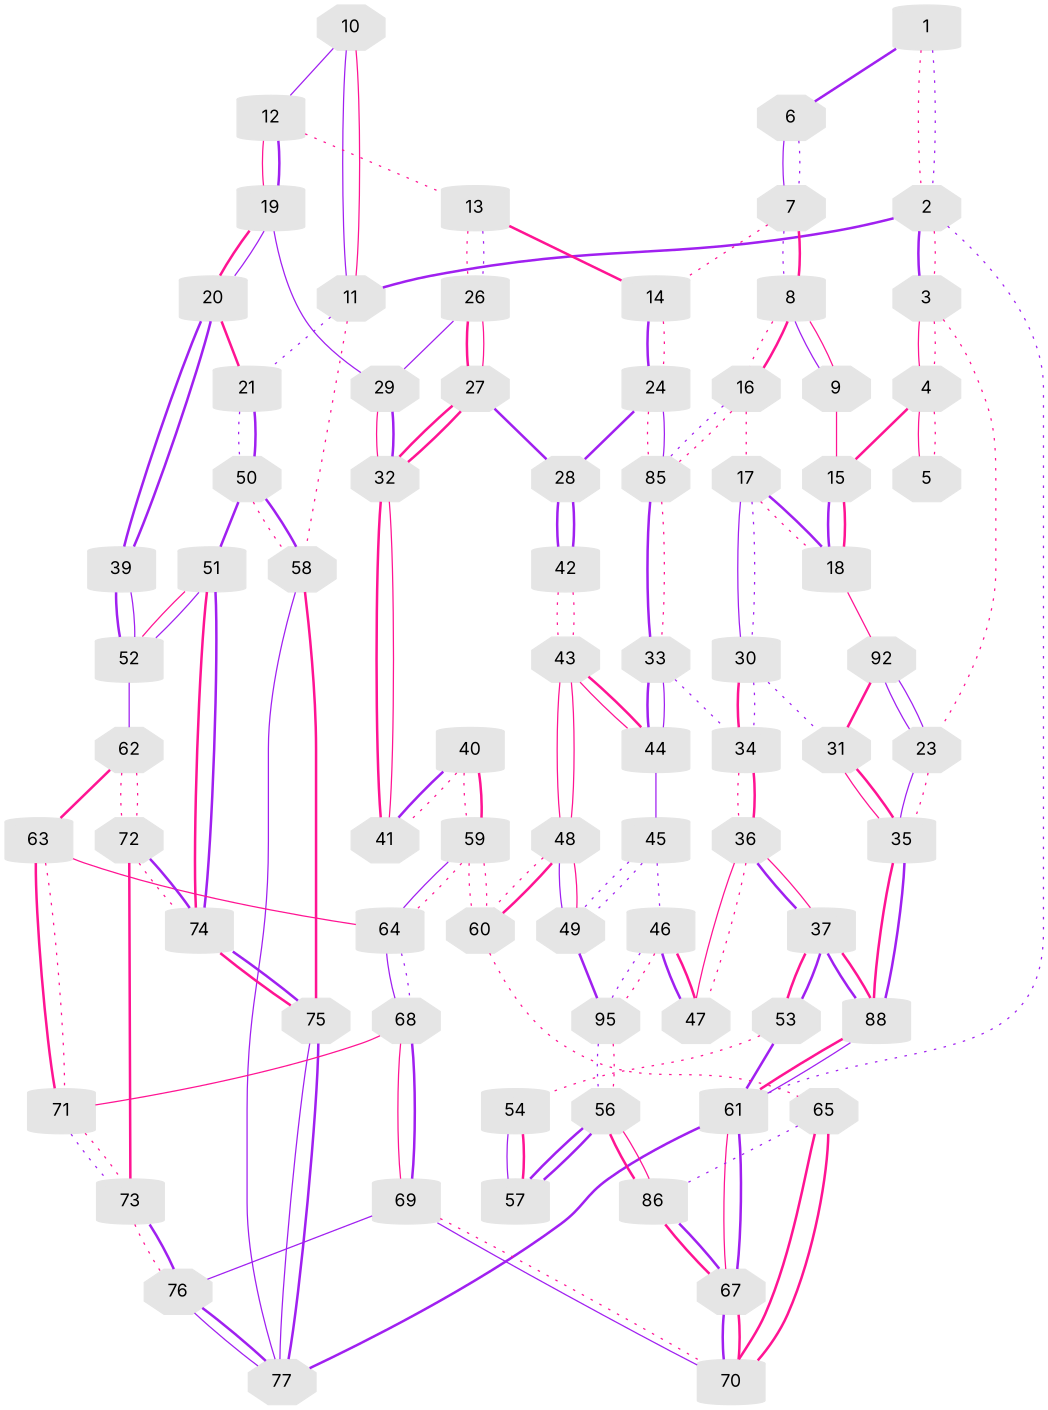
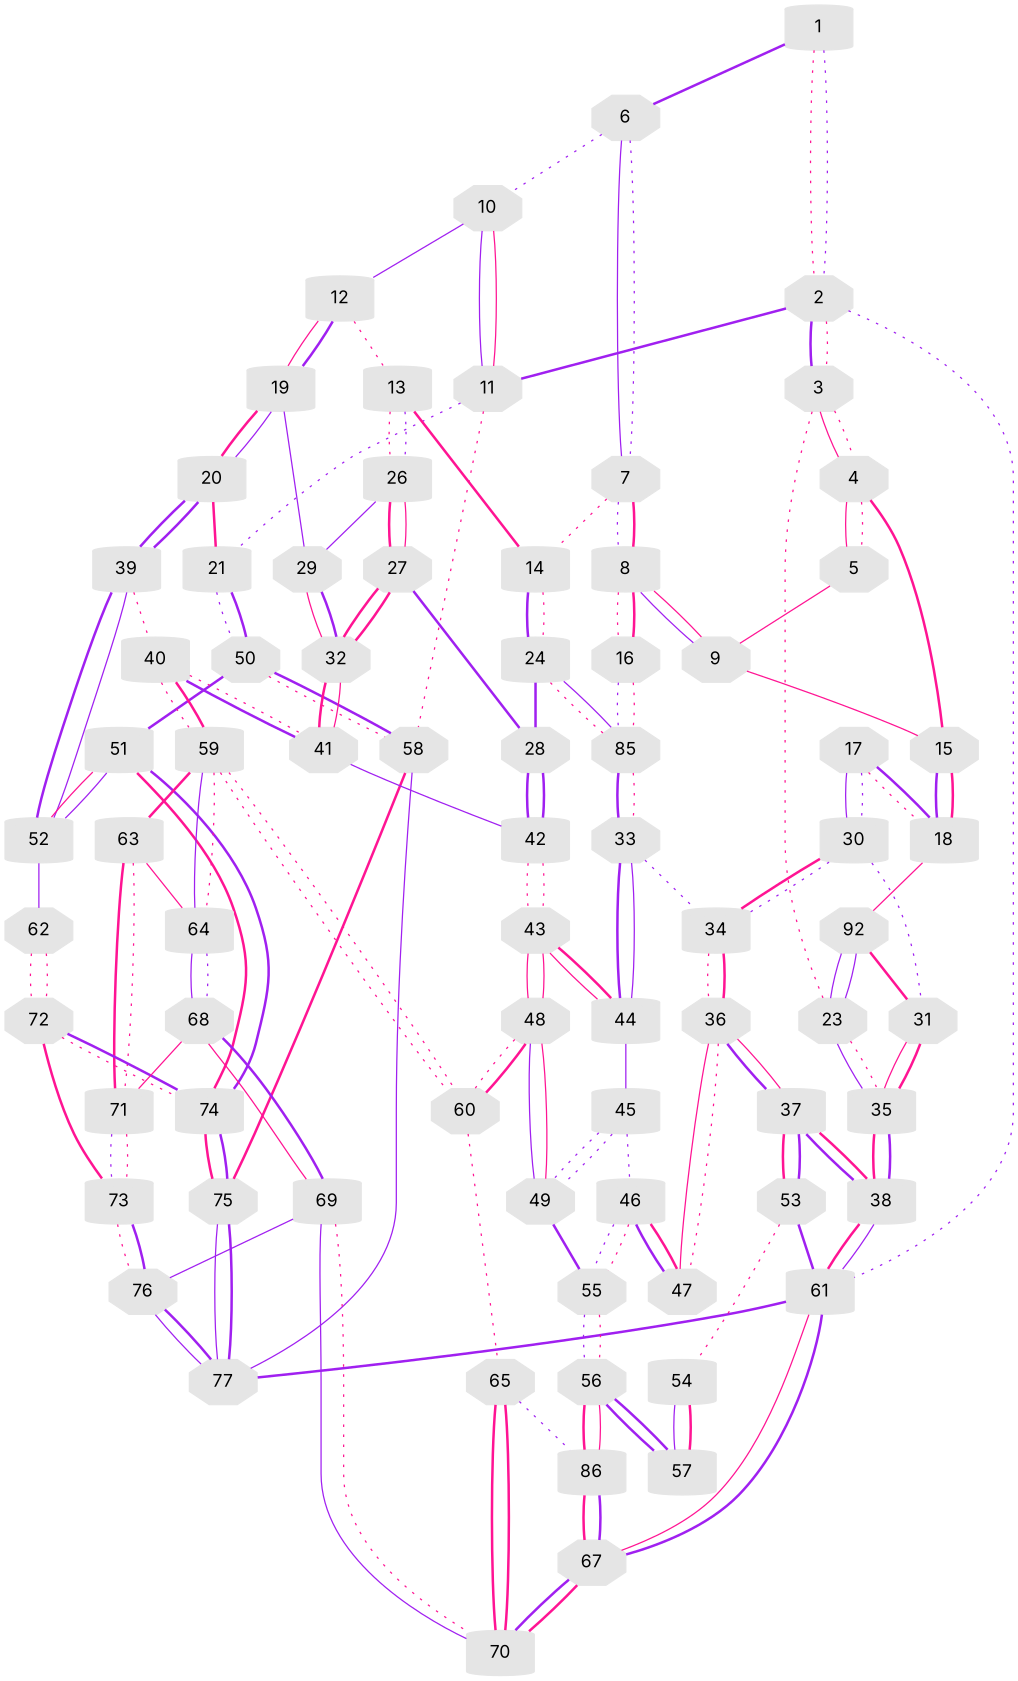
none -> (557, 163)
(746, 434) -> none
none -> (794, 609)
none -> (141, 615)
(85, 794) -> (179, 785)
none -> (426, 796)
(606, 1021) -> (592, 1292)
(877, 1021) -> (882, 1201)
